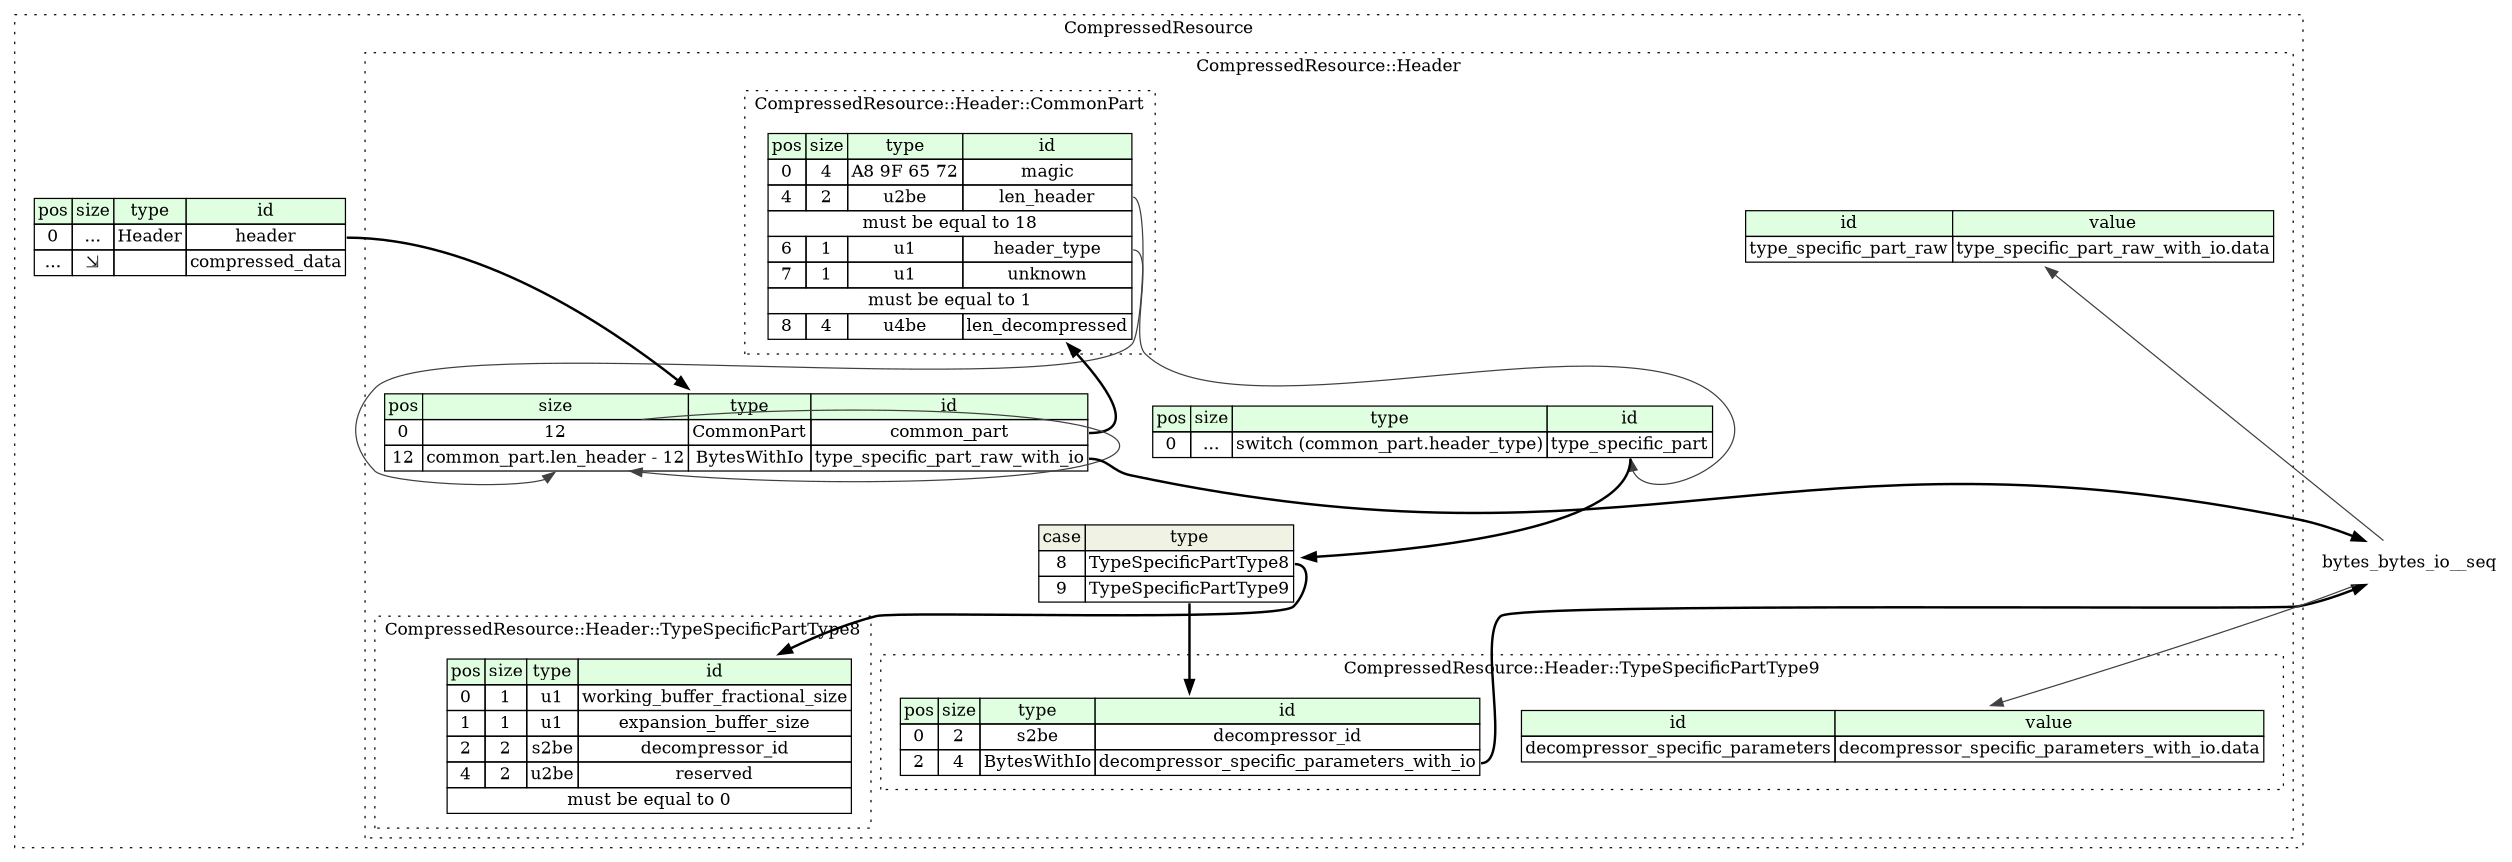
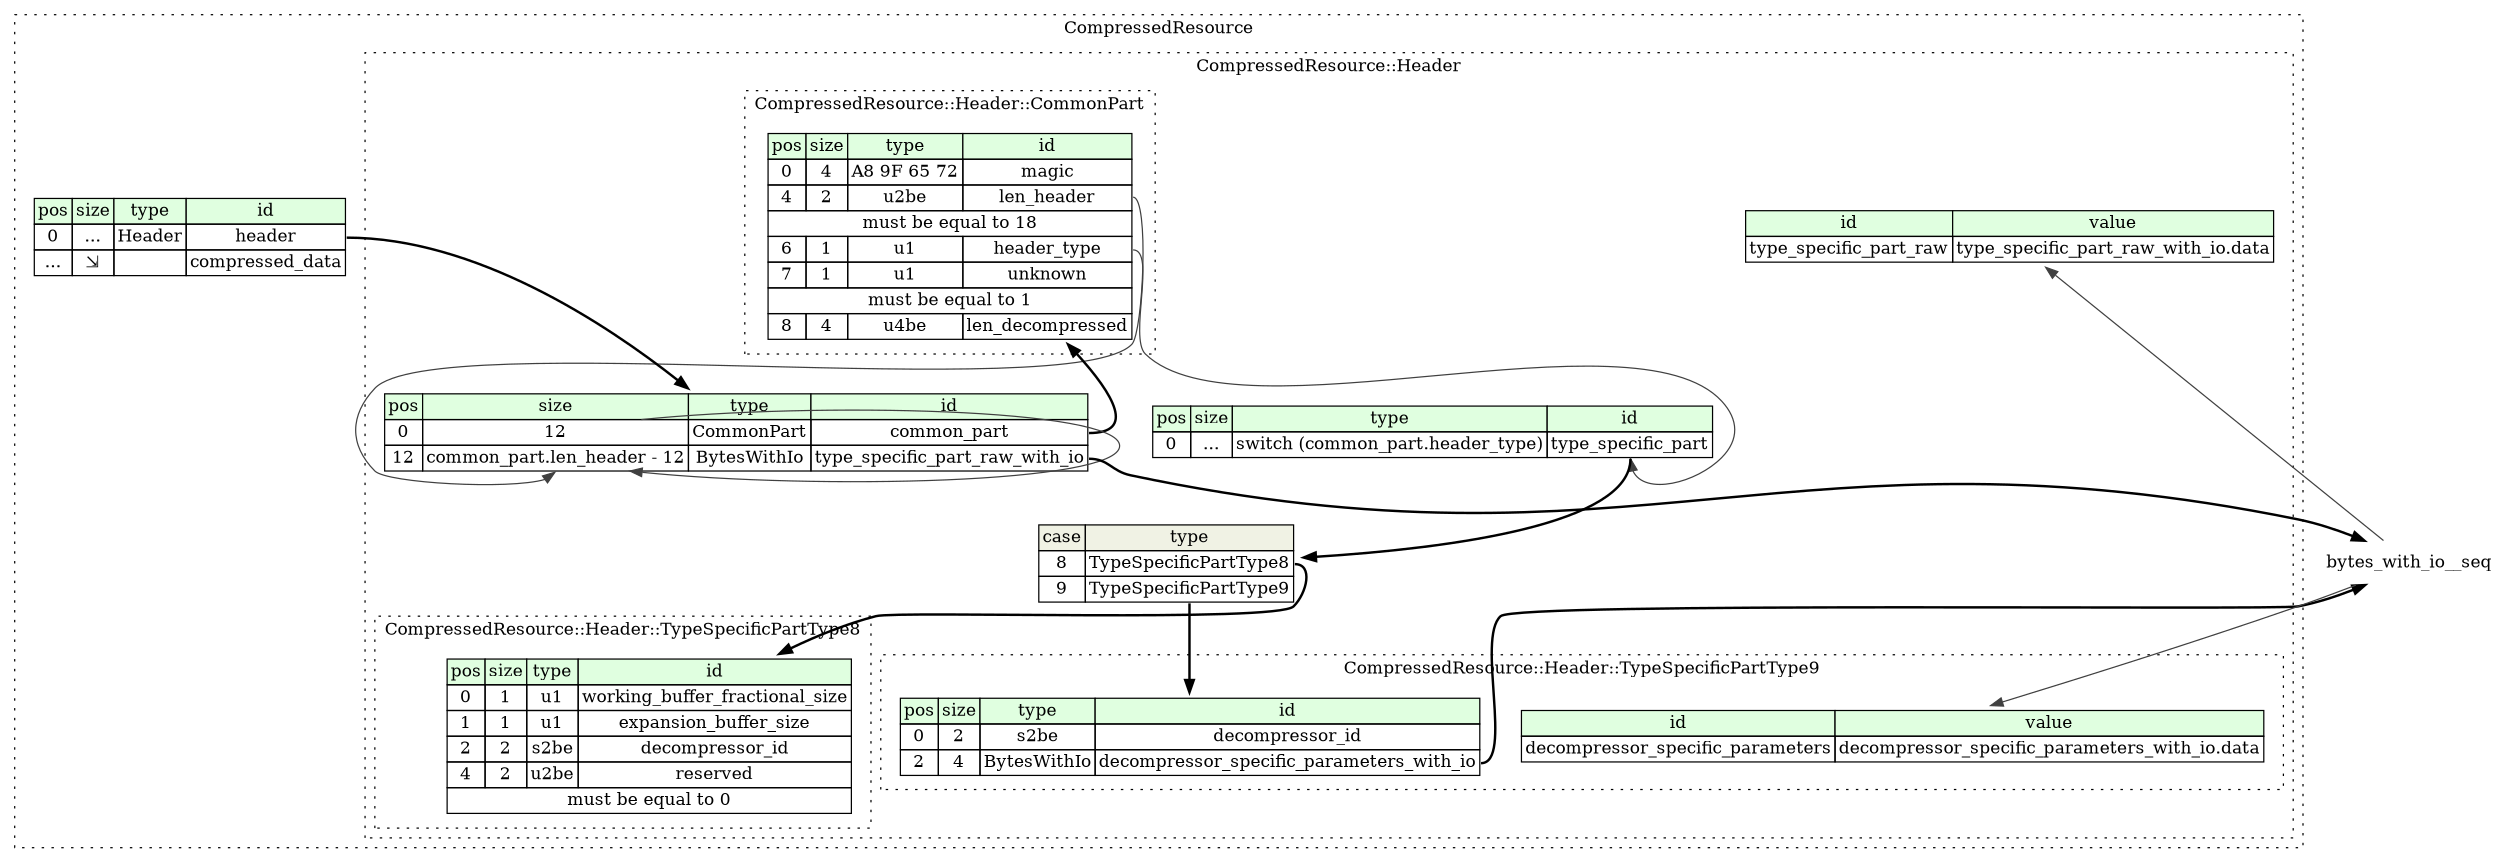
(2410, 563) -> (2410, 563)
